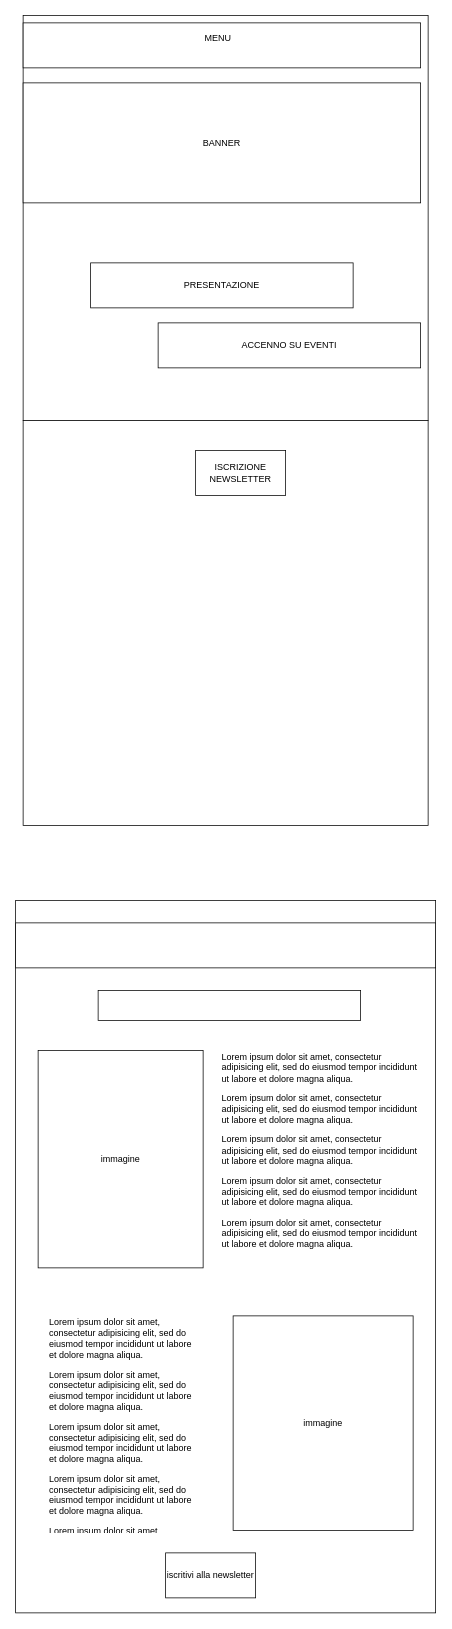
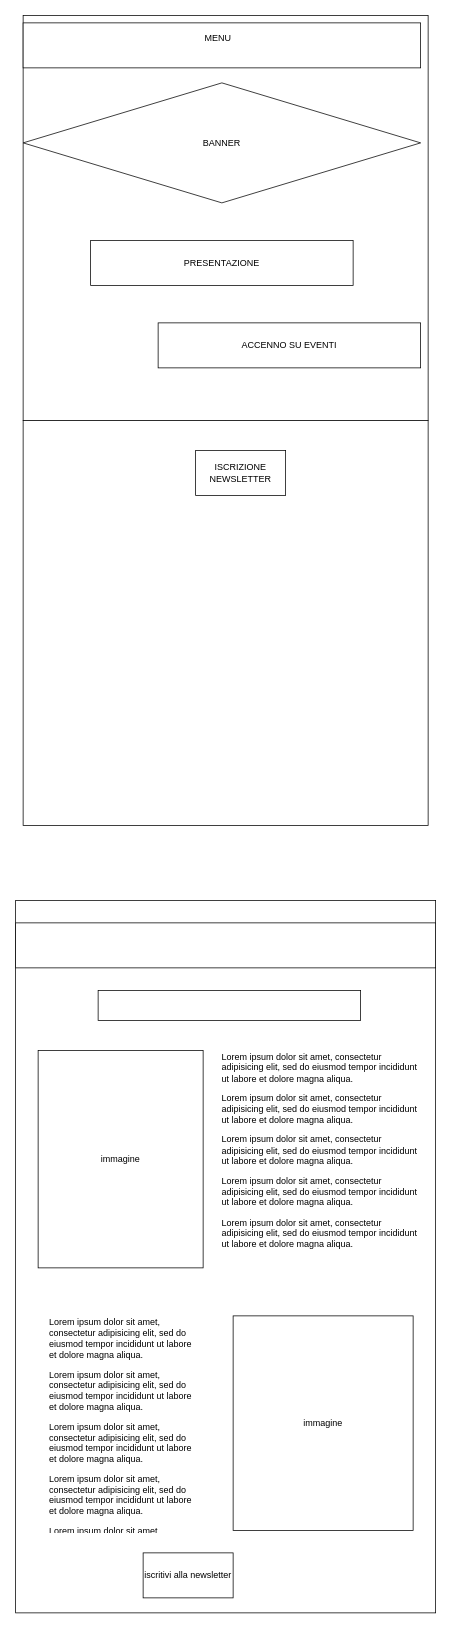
(222, 143) -> (222, 143)
(222, 285) -> (222, 263)
(210, 1575) -> (188, 1575)
